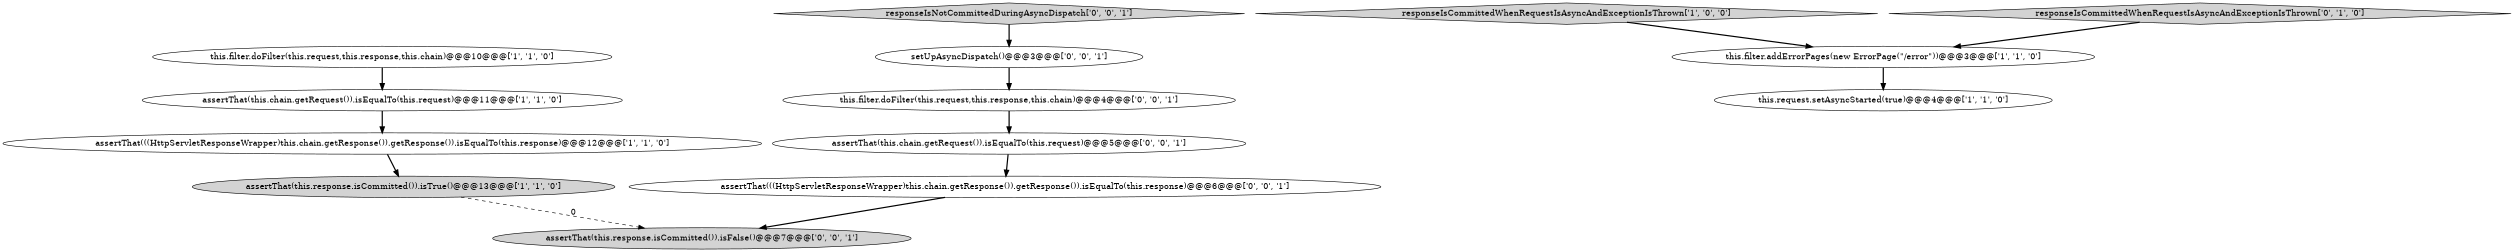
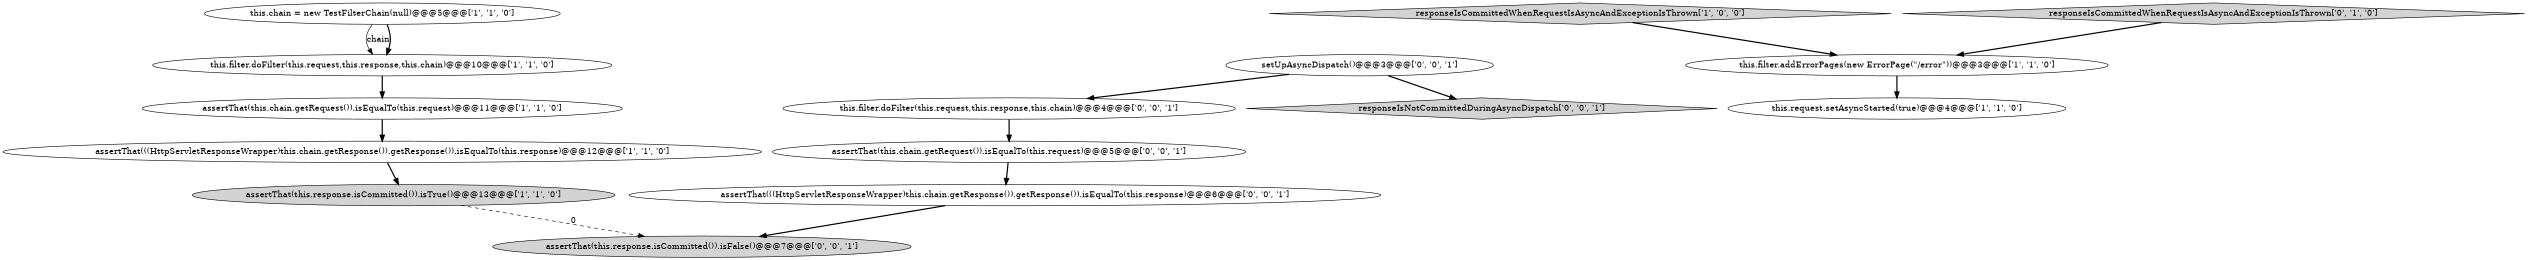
none -> (382, 14)
(1009, 32) -> (1419, 86)
